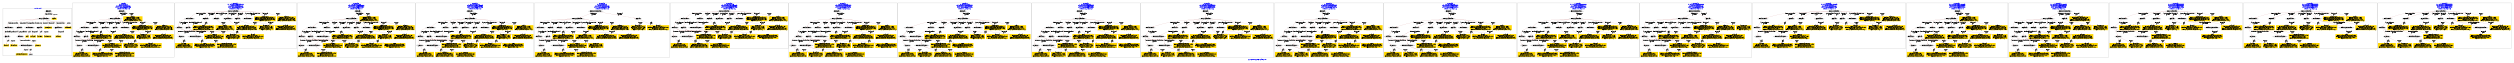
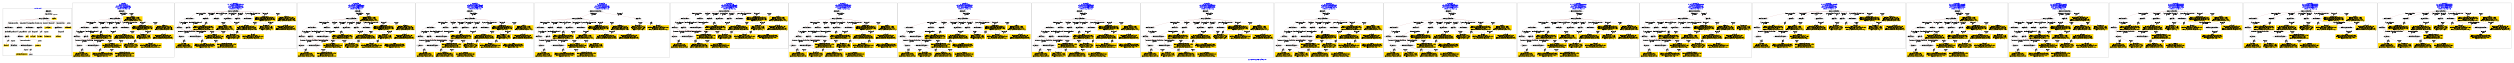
(48, 28) -> (48, 28)
(30, 40) -> (34, 39)
(14, 45) -> (14, 45)
